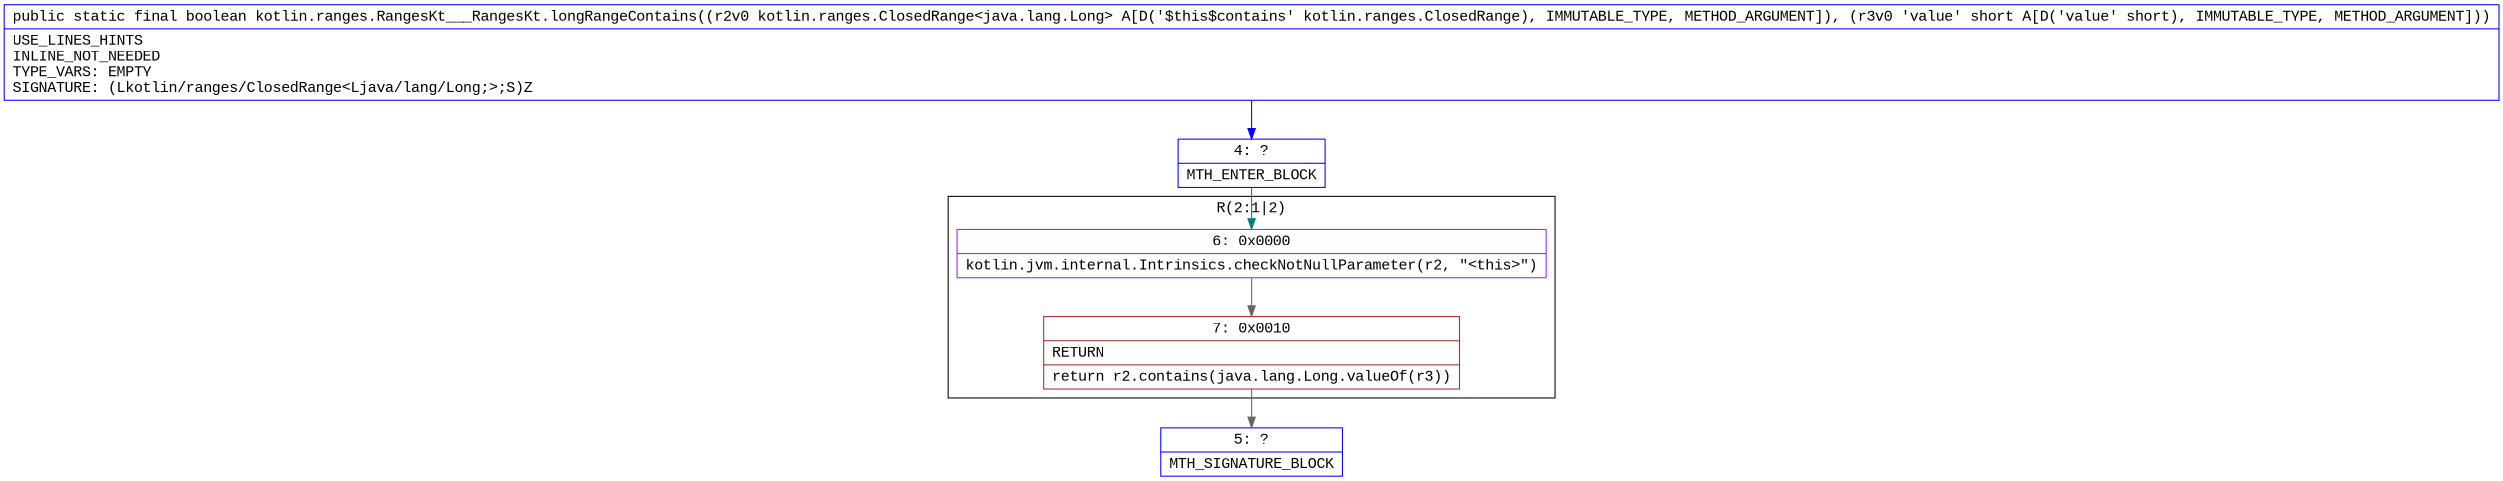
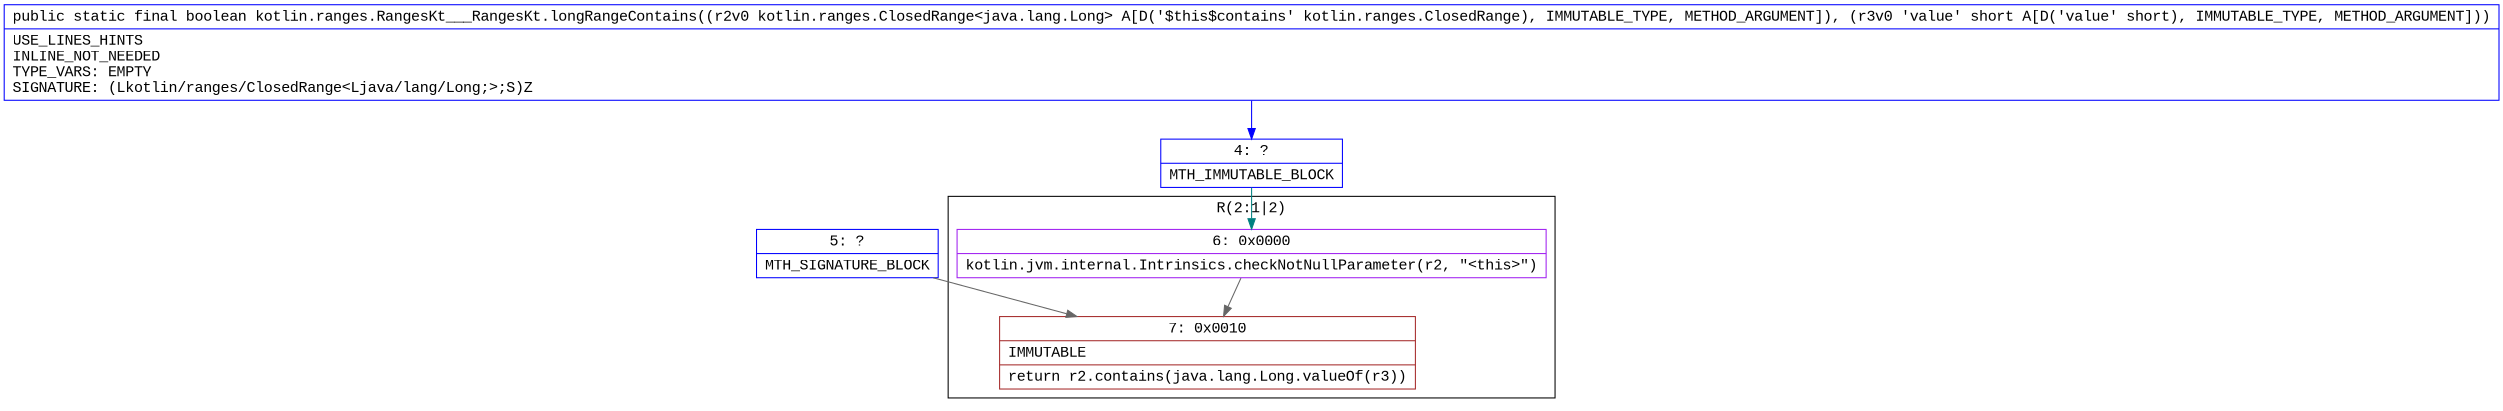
(1252, 175) -> (1252, 175)
(1078, 352) -> (1047, 352)
(1252, 405) -> (1000, 296)
